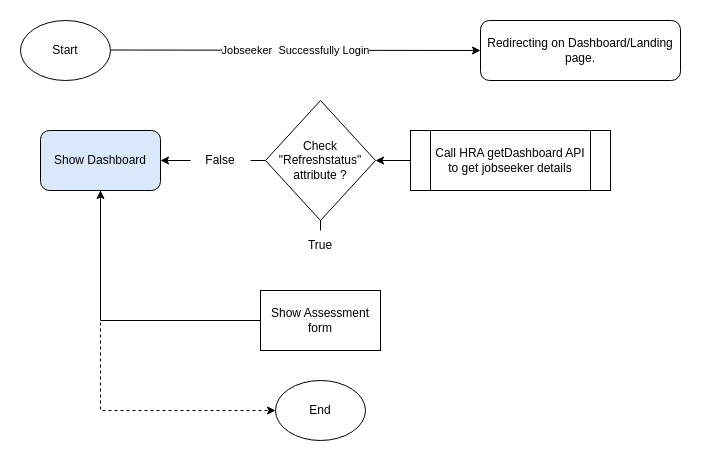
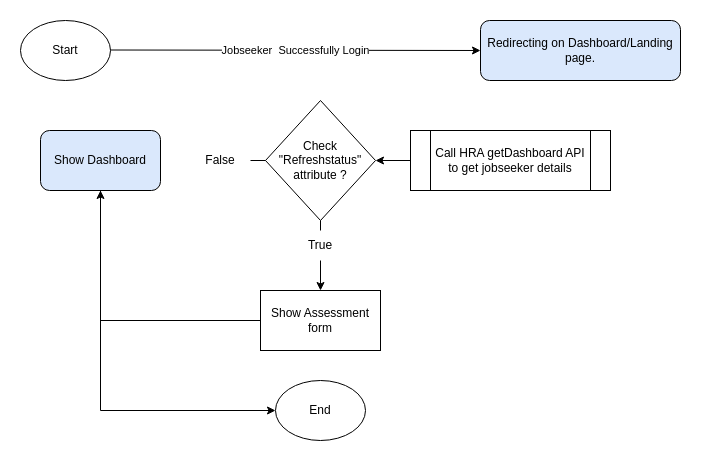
(581, 51) -> (581, 51)
(179, 161) -> none
none -> (321, 280)
(140, 411) -> (140, 411)
